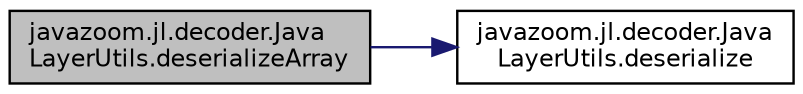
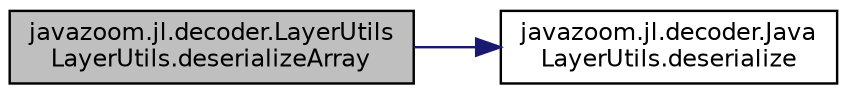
(190, 47) -> (212, 47)
